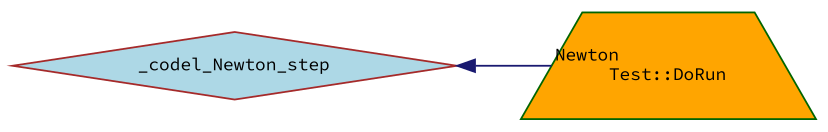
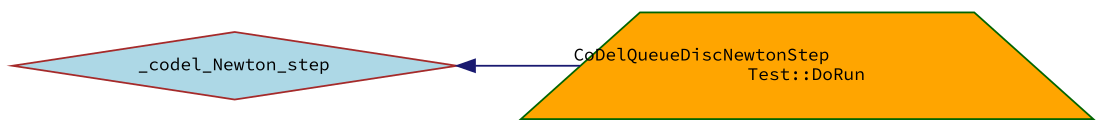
(668, 66) -> (807, 66)
